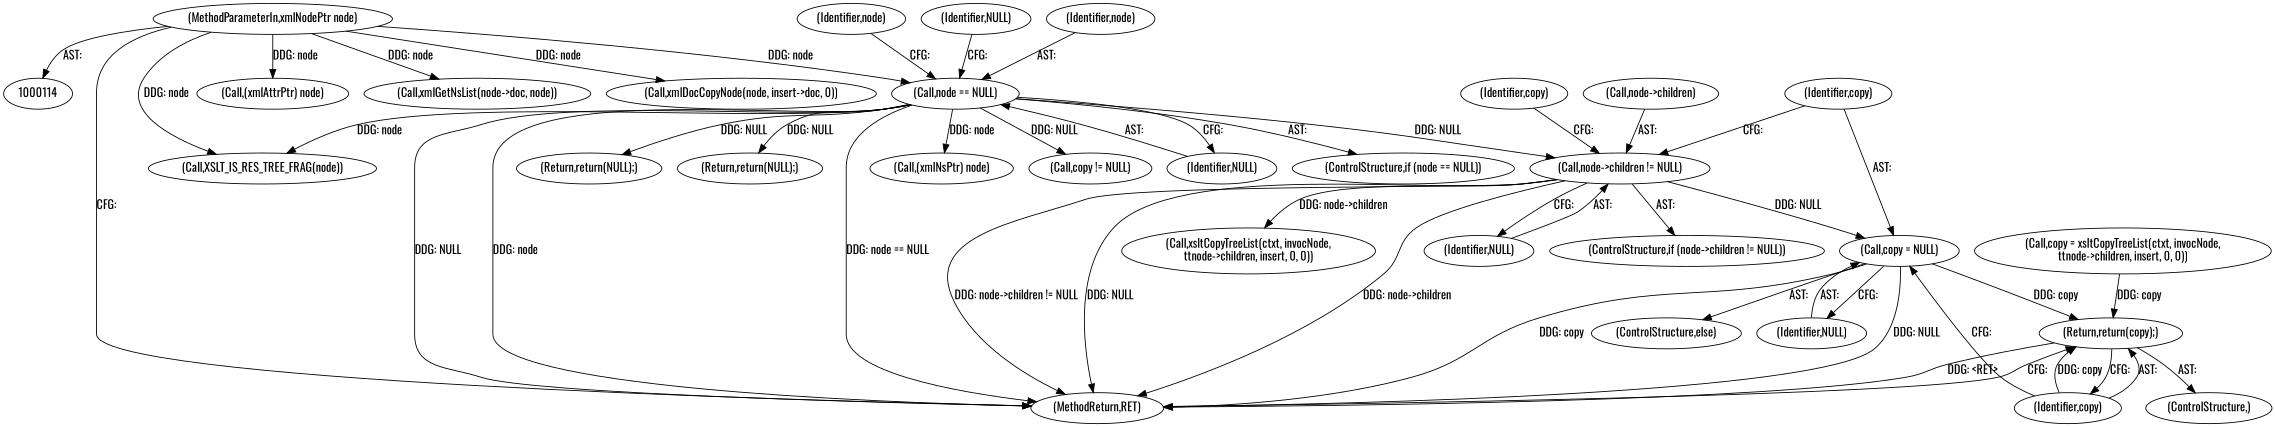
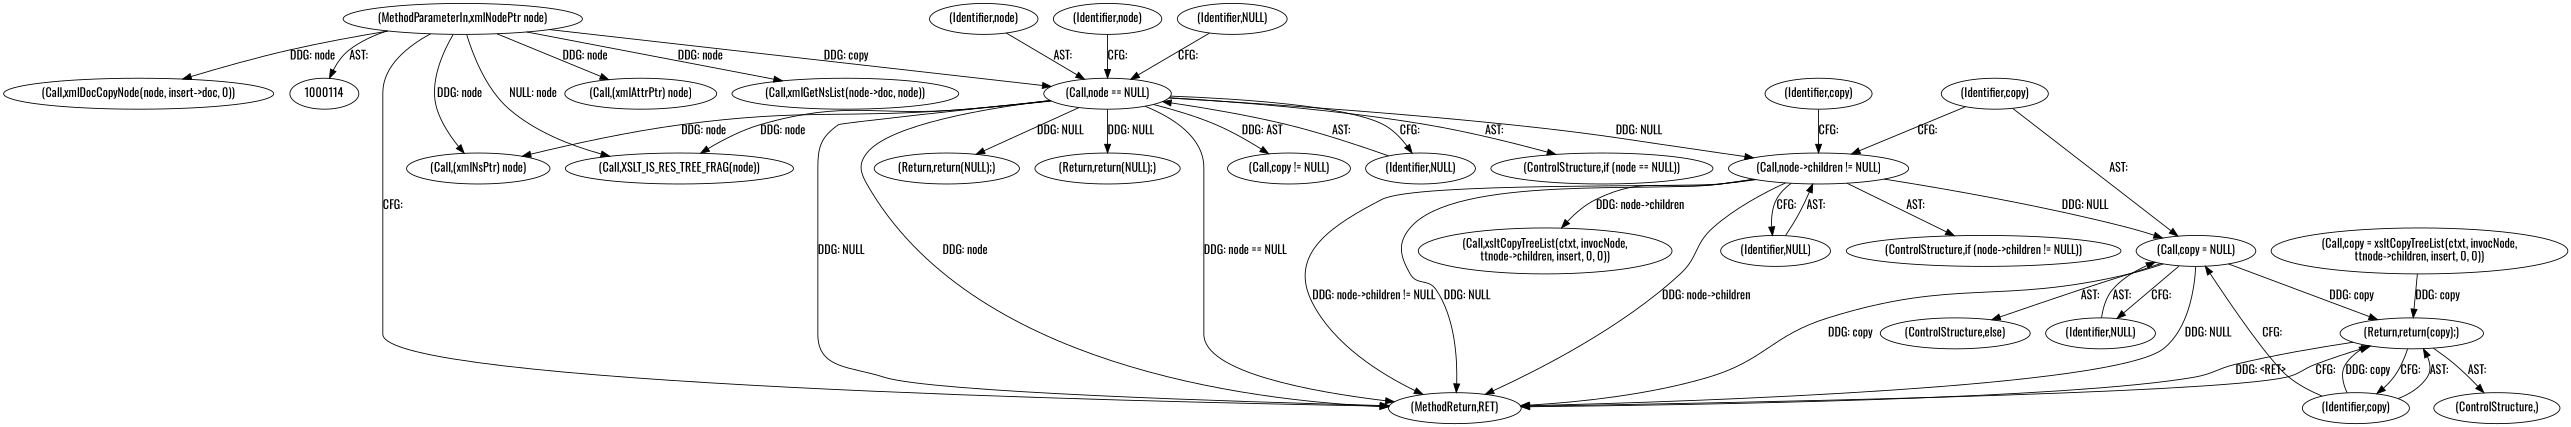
(791, 56) -> (846, 56)
none -> (435, 92)
(167, 94) -> (533, 94)
(1651, 94) -> none
(1055, 131) -> (1263, 131)
